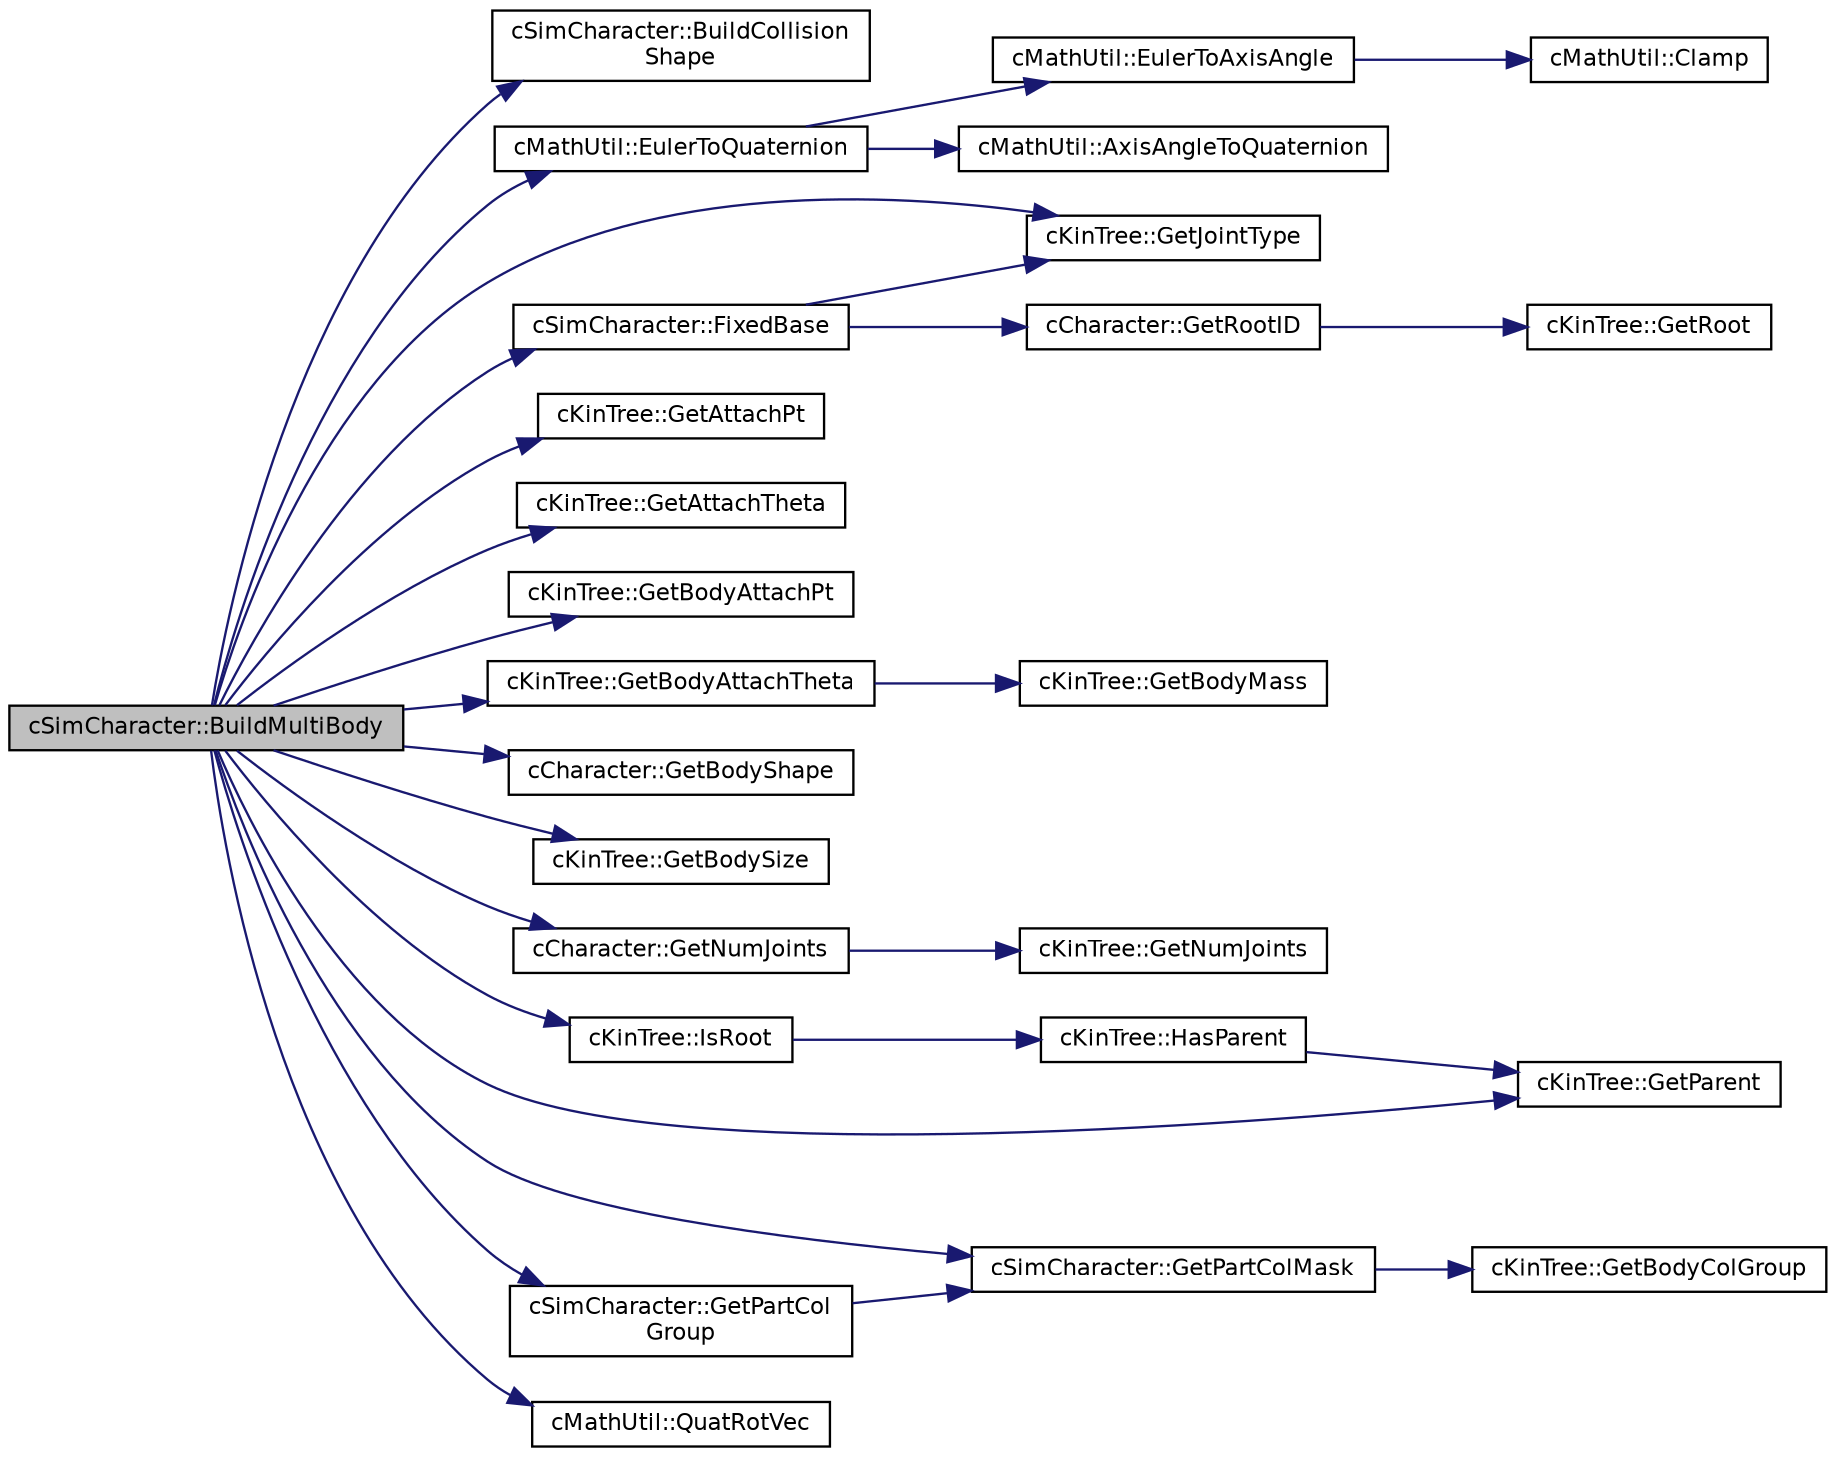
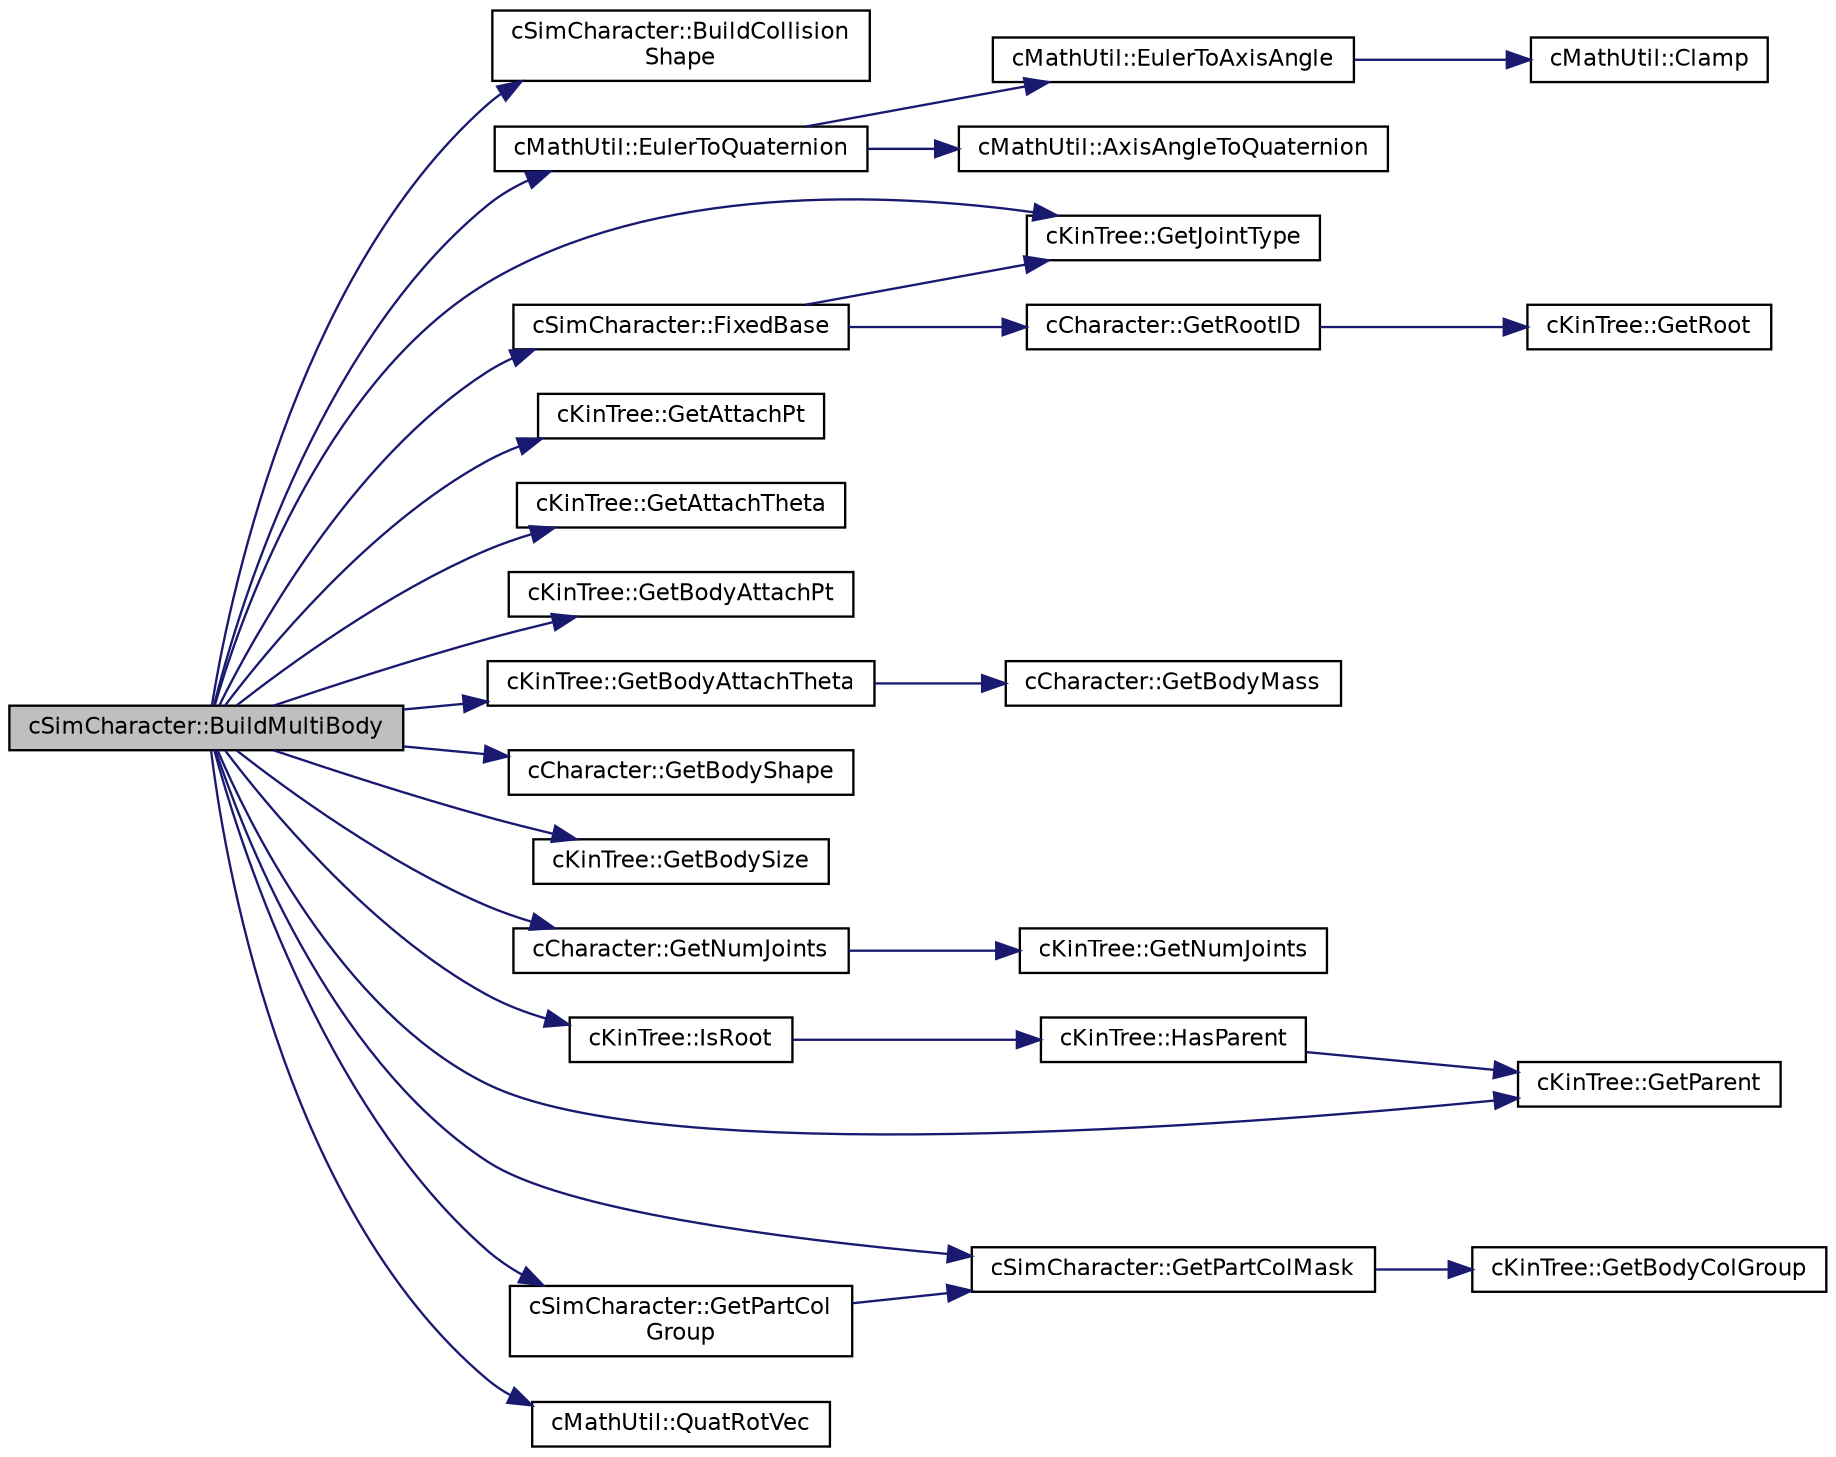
(1173, 683) -> (1173, 683)
